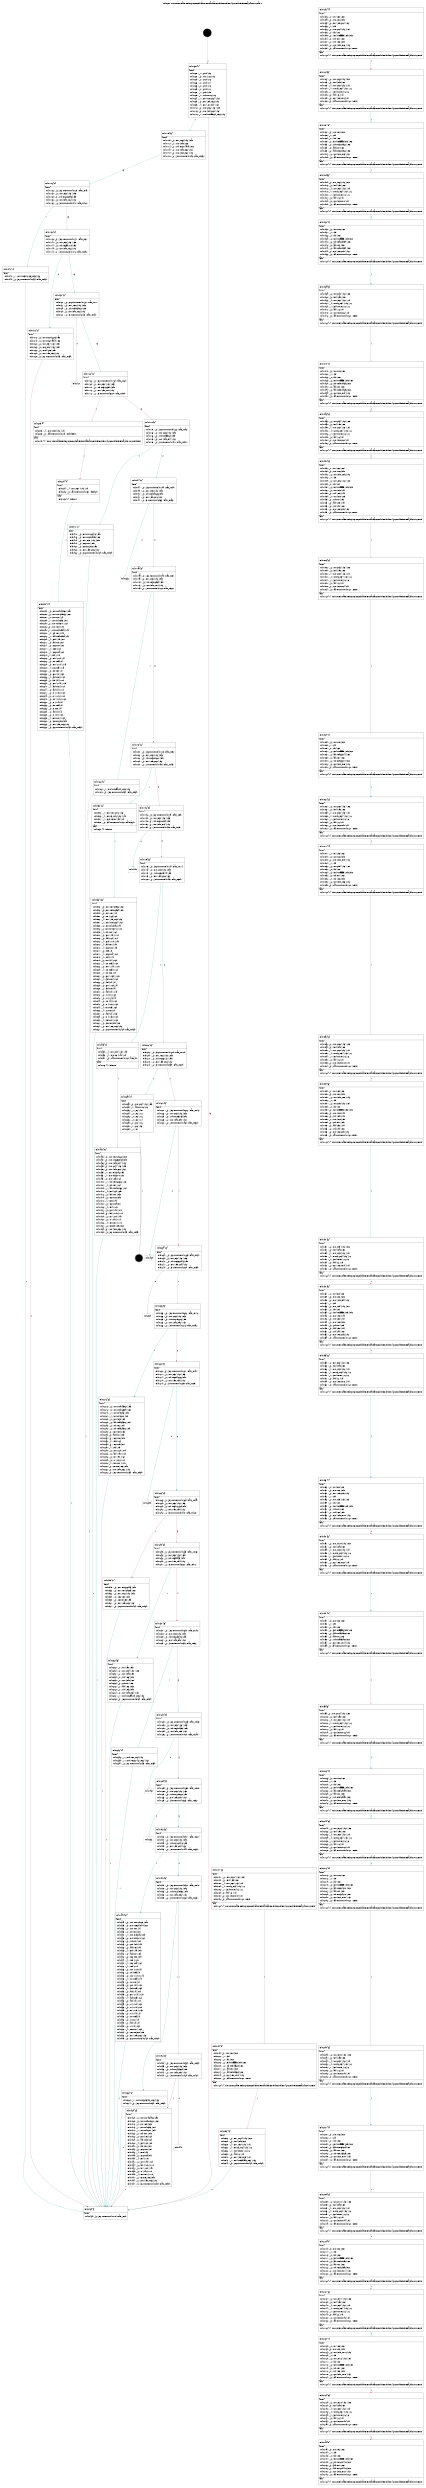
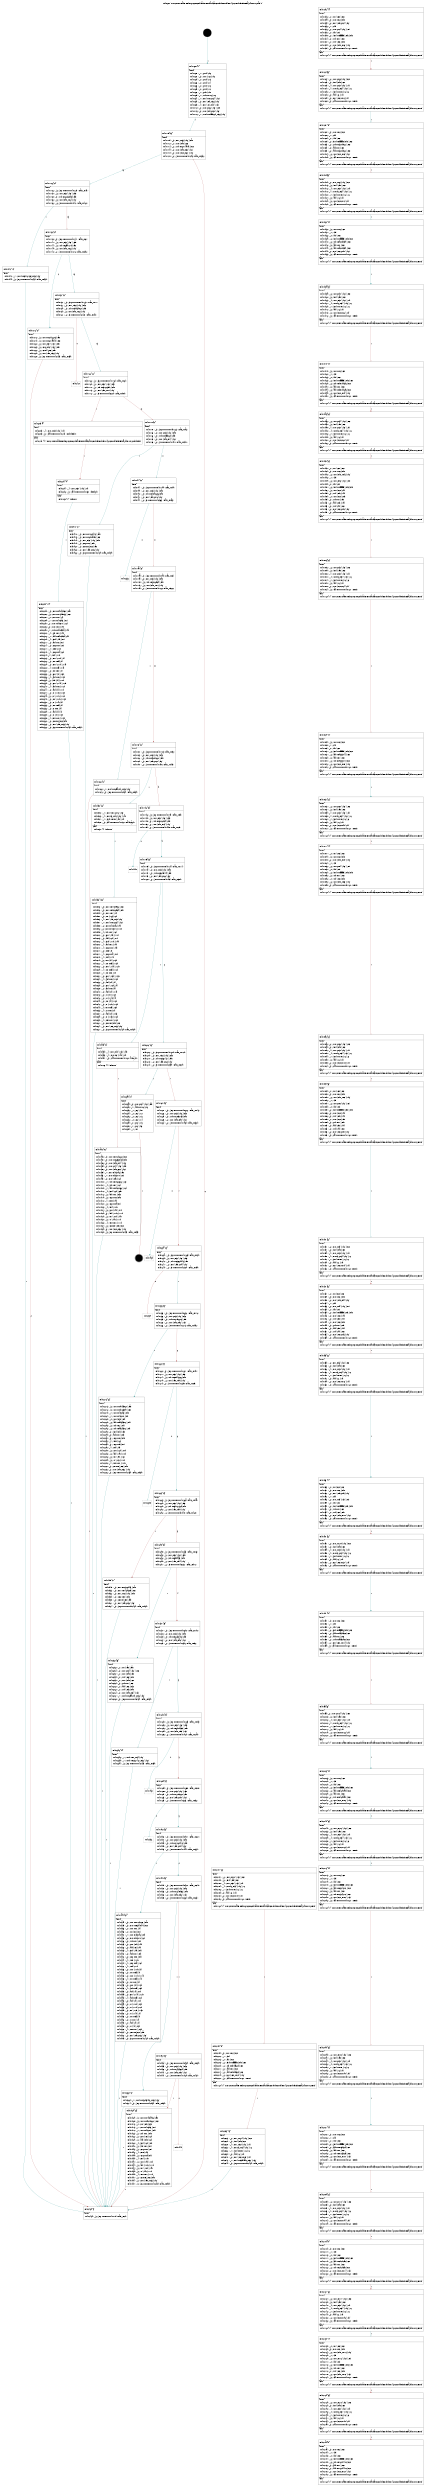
(209, 1194) -> (204, 1206)
